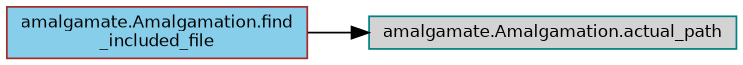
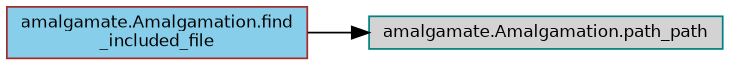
(553, 33) -> (546, 33)
